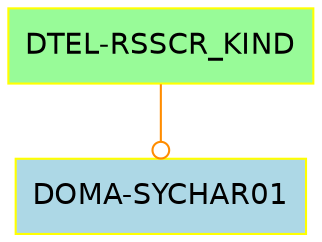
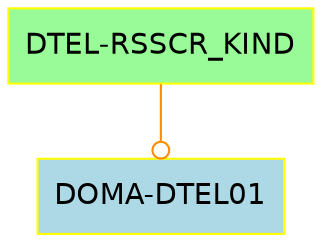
(161, 196) -> (161, 196)
